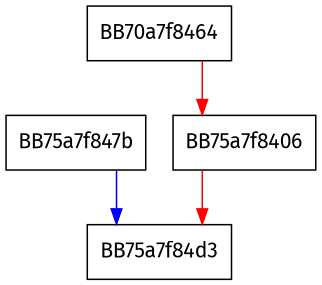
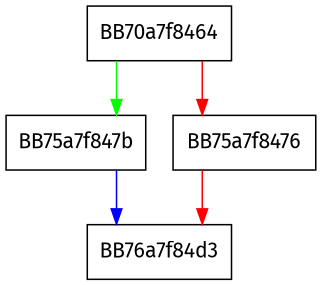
none -> (117, 80)
(244, 143) -> (244, 143)
(159, 252) -> (159, 252)
